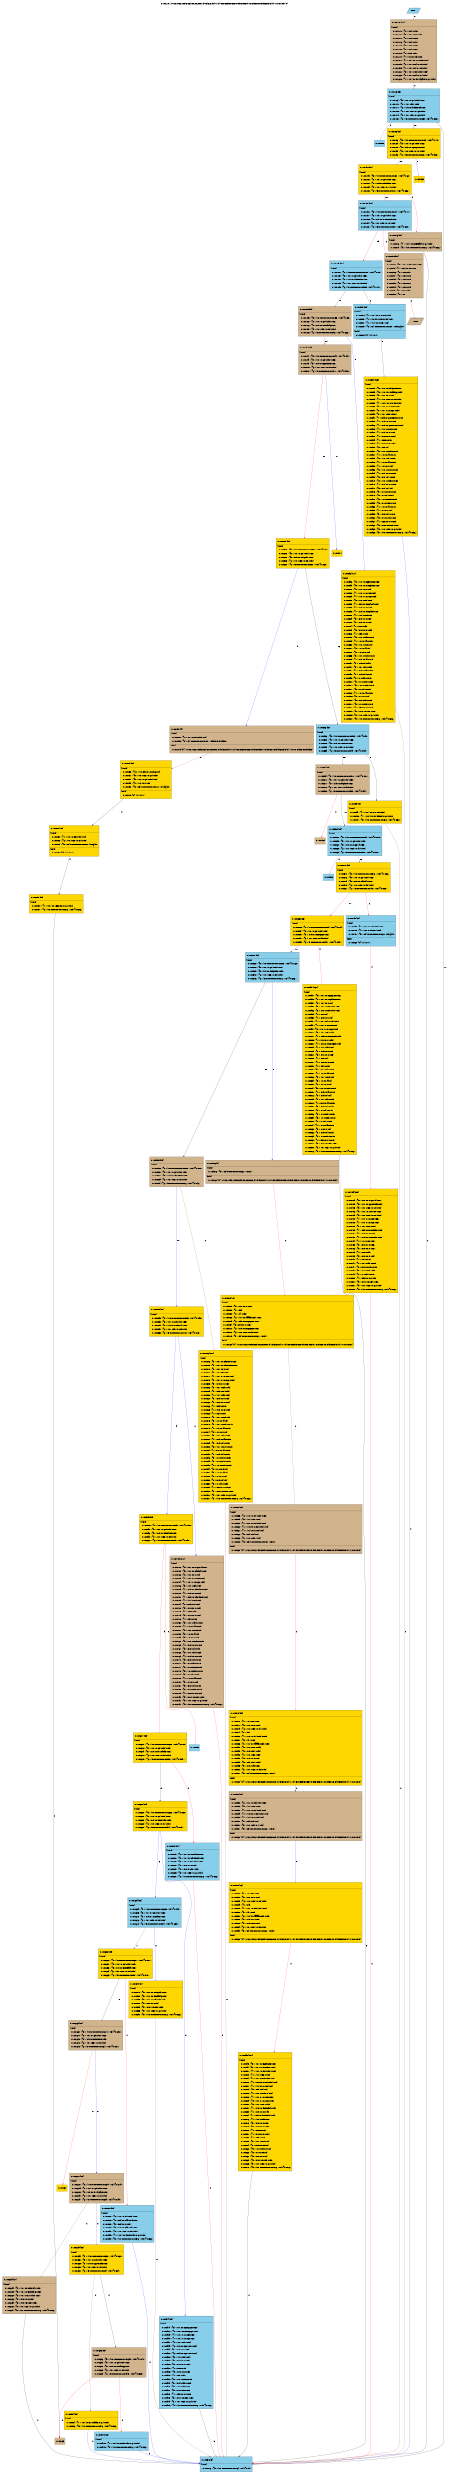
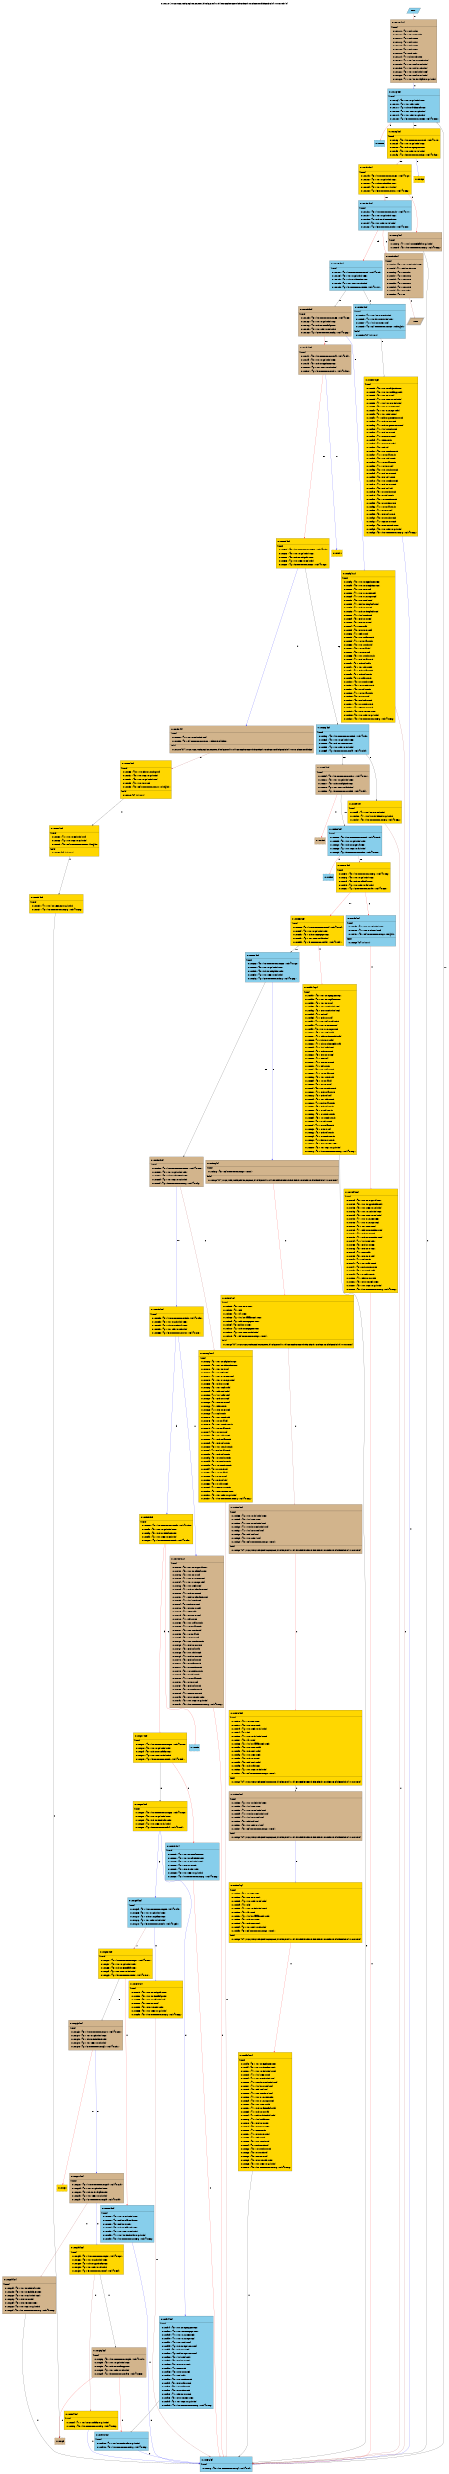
(207, 2433) -> (146, 2416)
